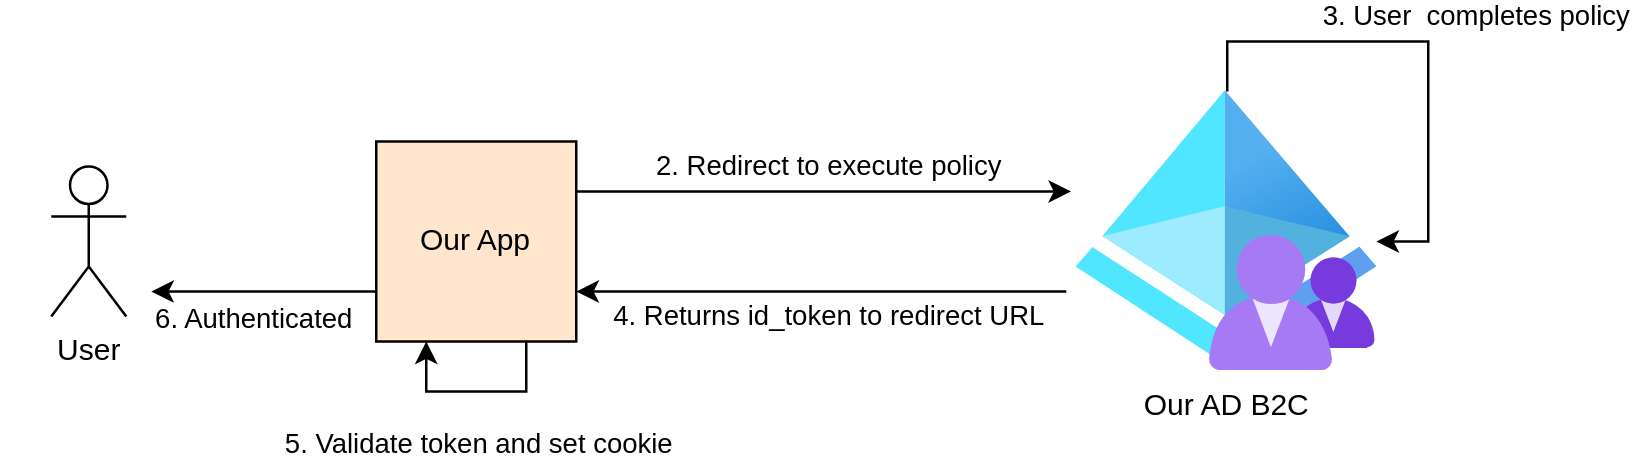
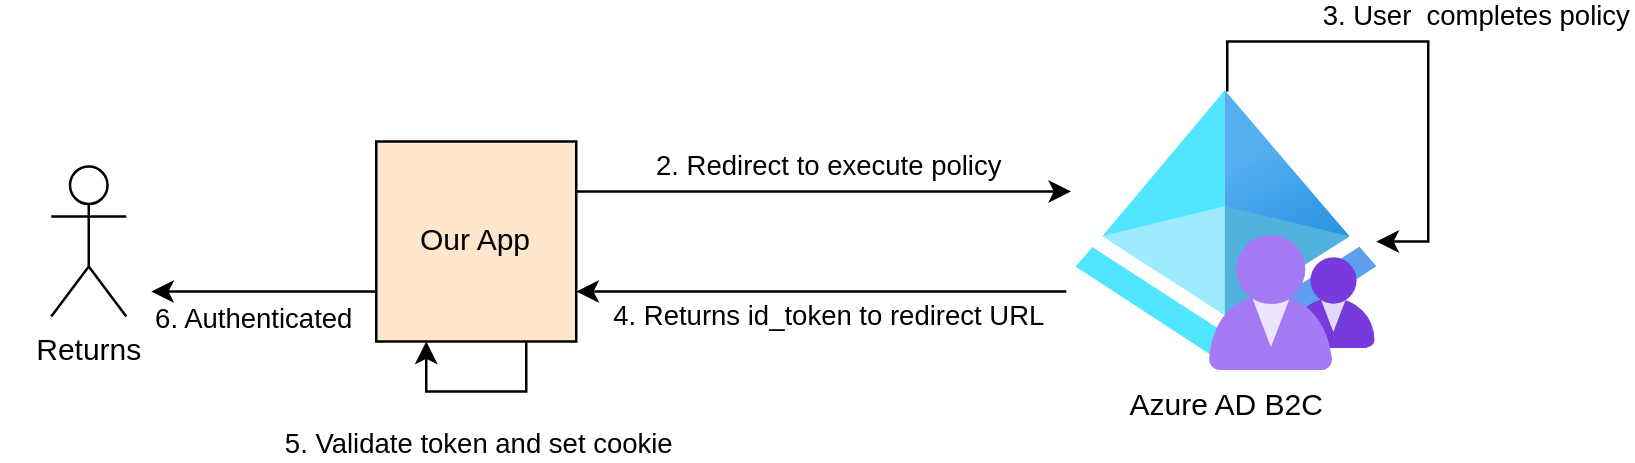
(90, 352) -> (90, 352)
(1228, 407) -> (1228, 407)
